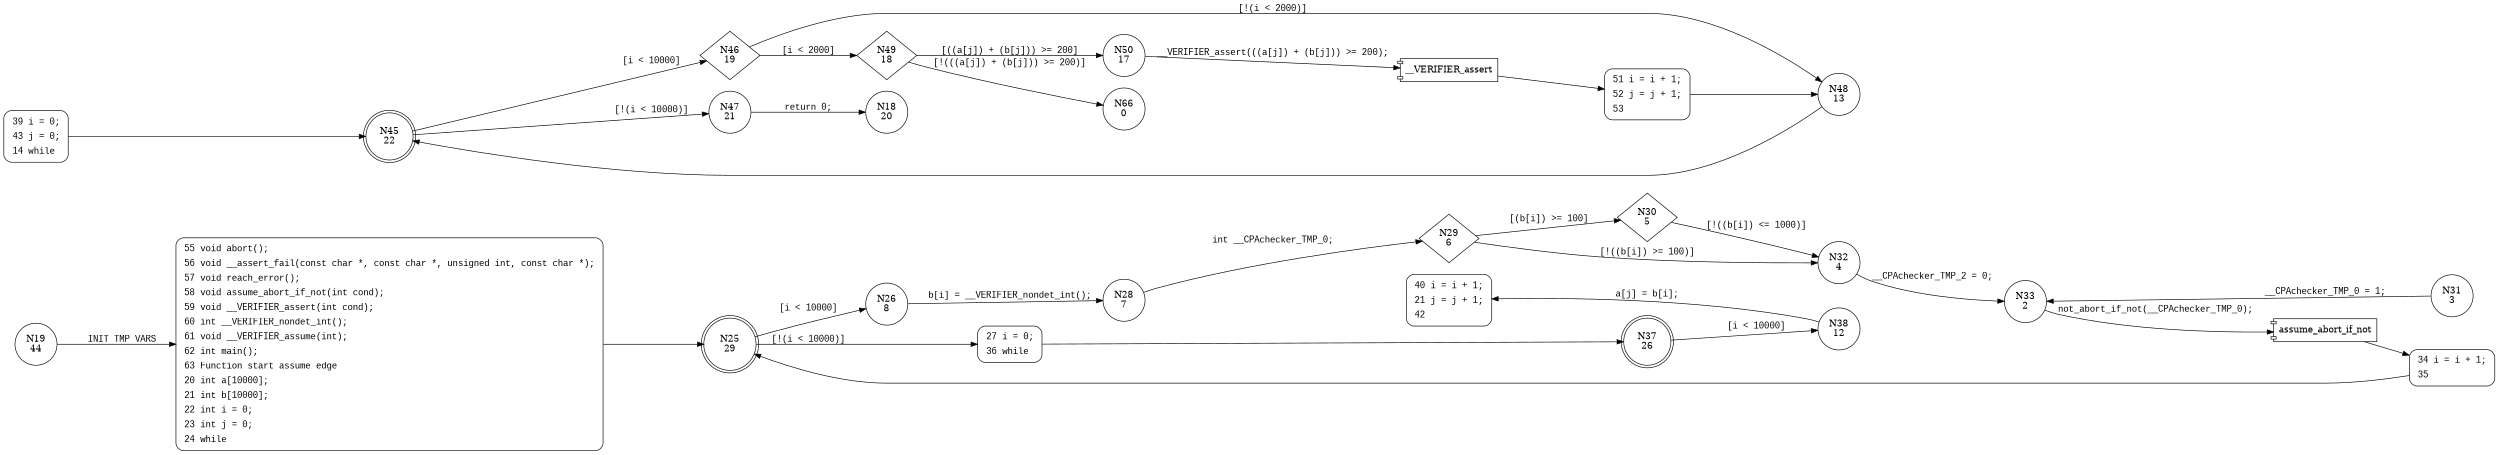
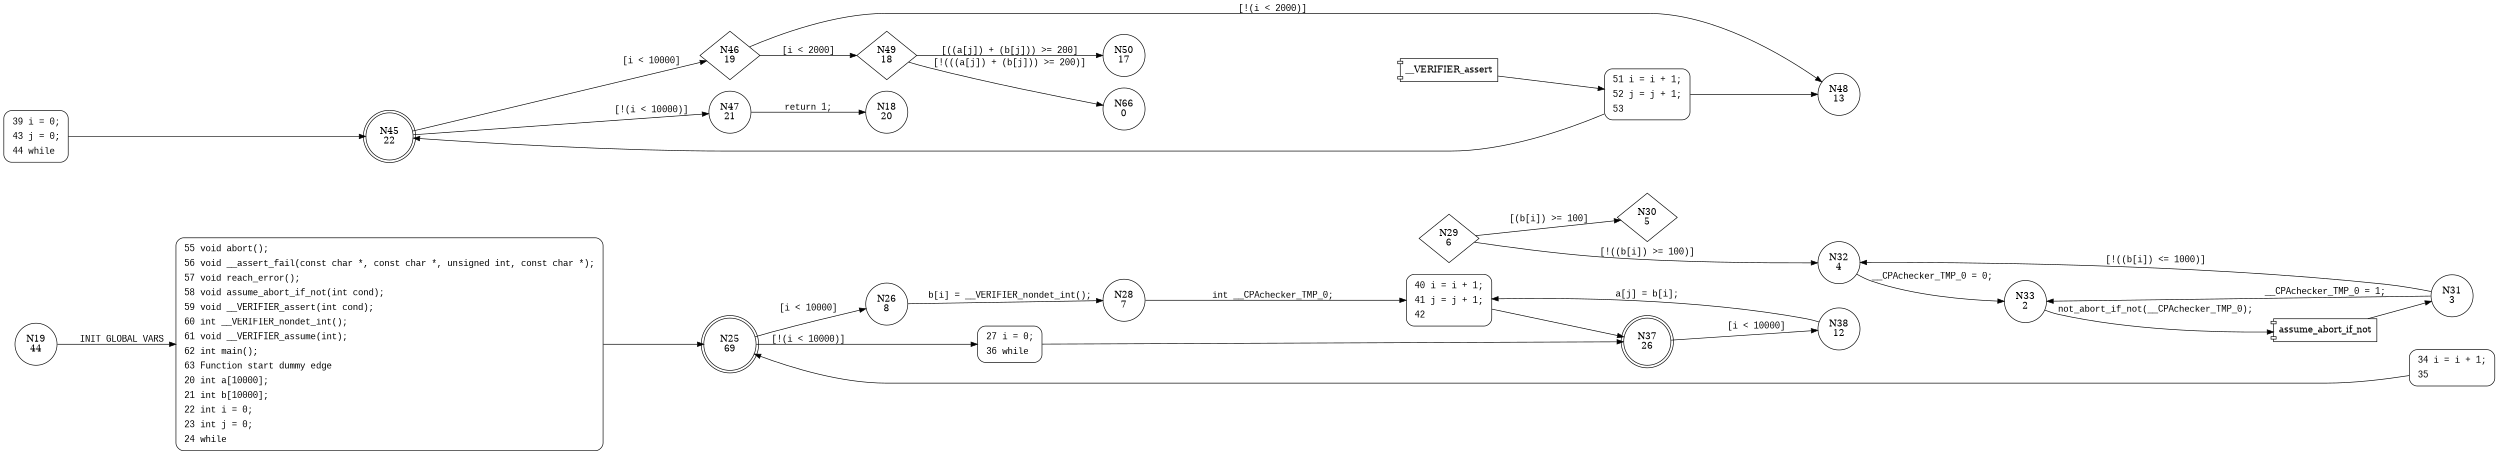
(1270, 62) -> none
(808, 107) -> (808, 107)
(18, 151) -> (18, 151)
(1127, 175) -> (1015, 151)
(1742, 238) -> (2150, 268)
(1279, 262) -> (1273, 300)
(1932, 276) -> (1932, 276)
(1420, 300) -> (1420, 300)
none -> (1555, 322)
(122, 339) -> (122, 339)
(730, 344) -> (730, 344)
(2384, 348) -> (2397, 311)
(269, 366) -> (266, 366)
